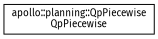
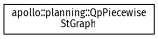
(79, 19) -> (79, 19)
